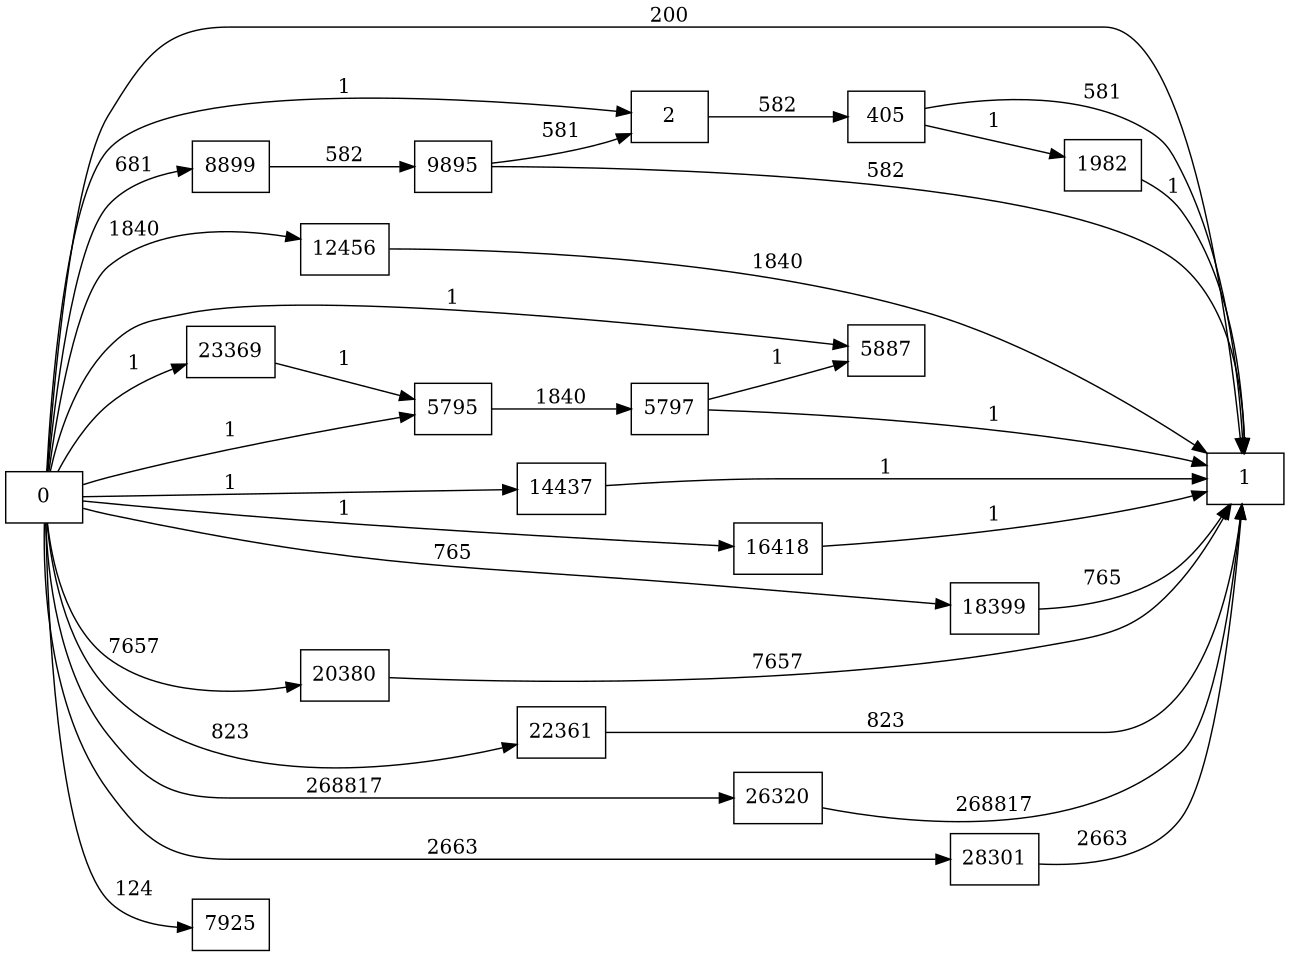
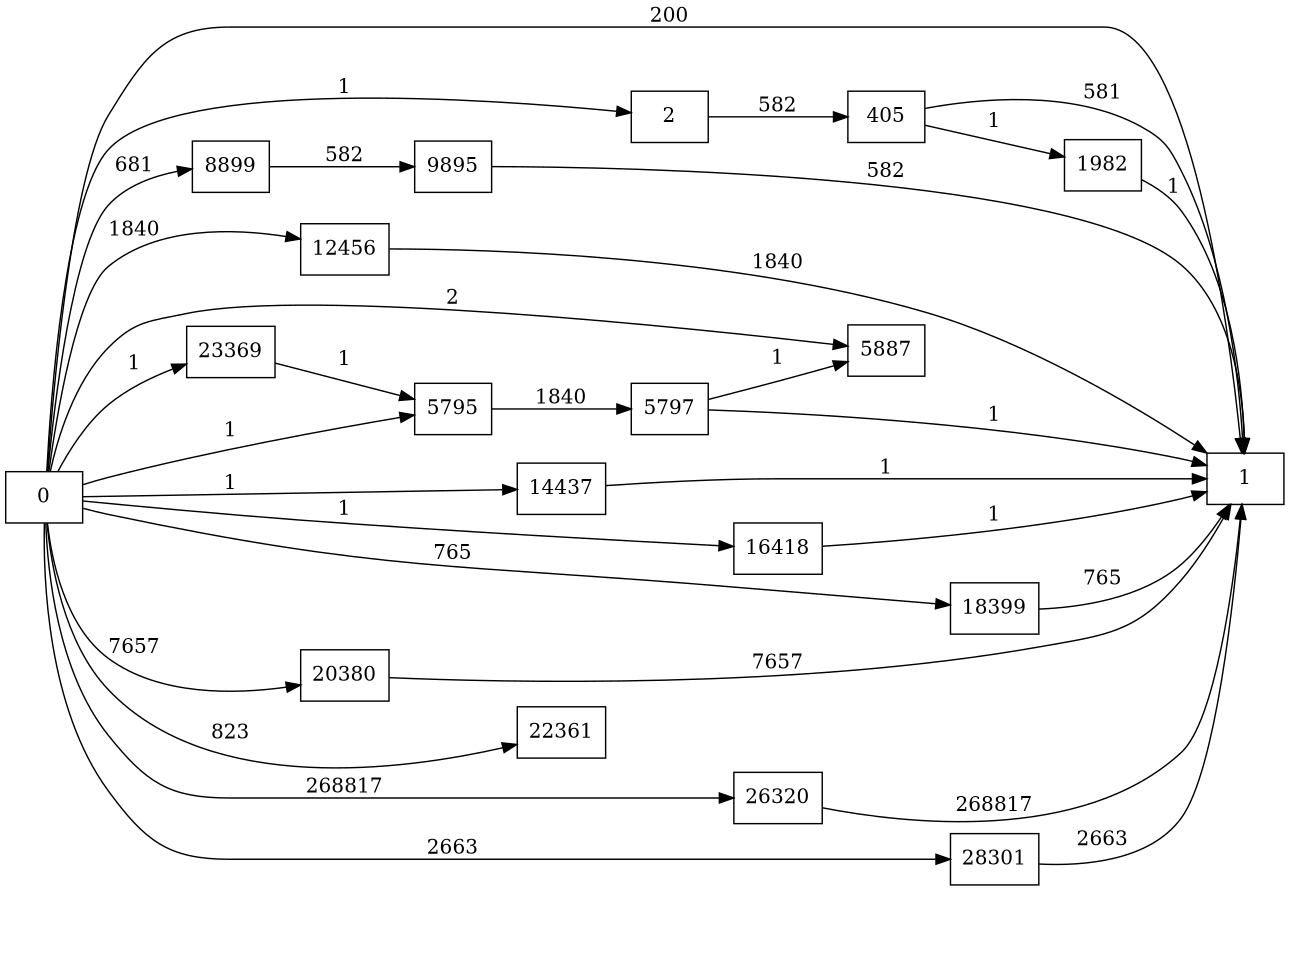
(555, 154) -> none
(453, 299) -> (453, 299)
(992, 732) -> none
(231, 925) -> none
